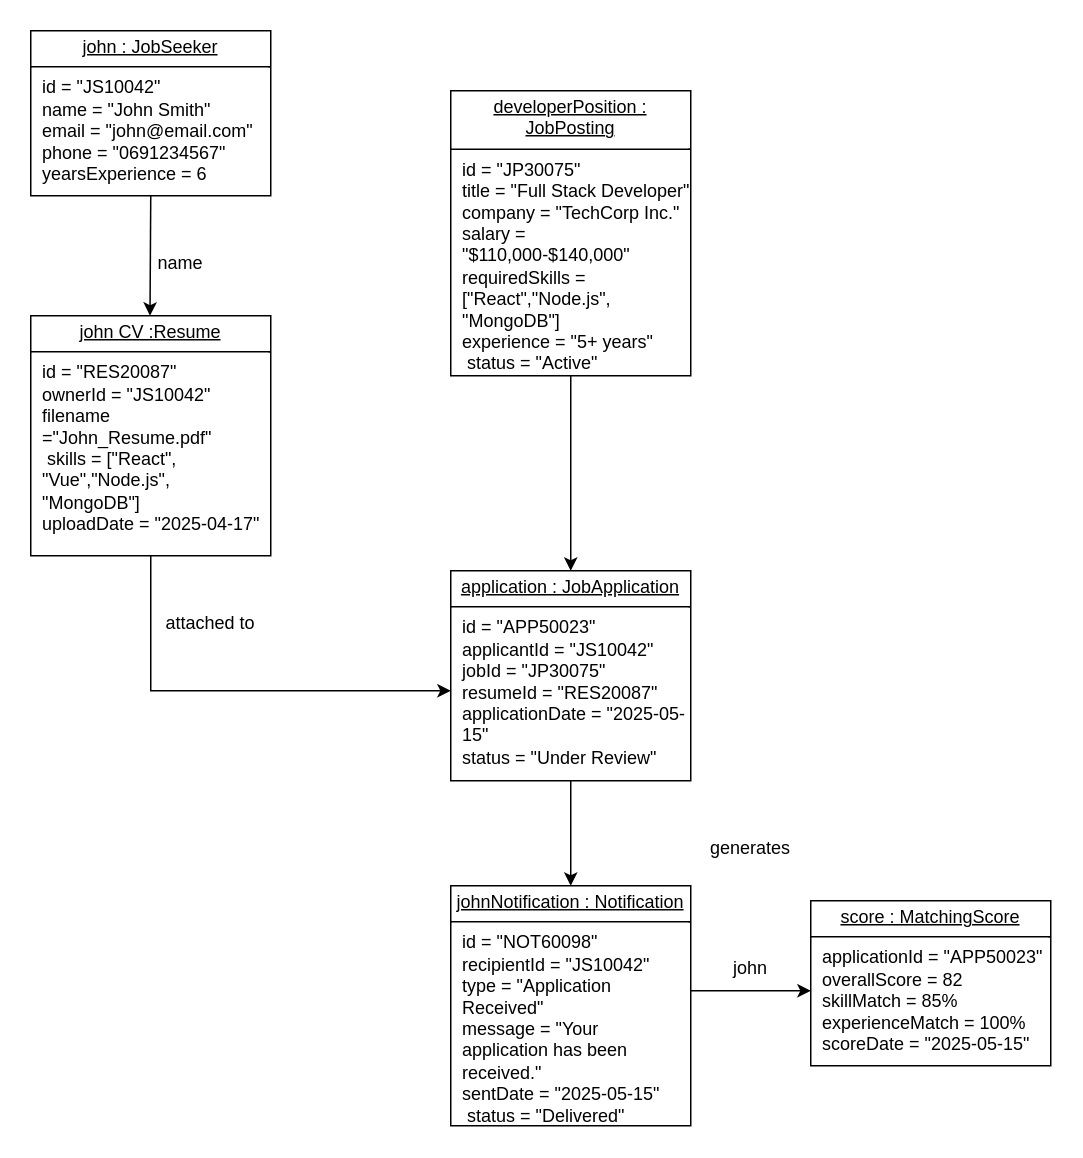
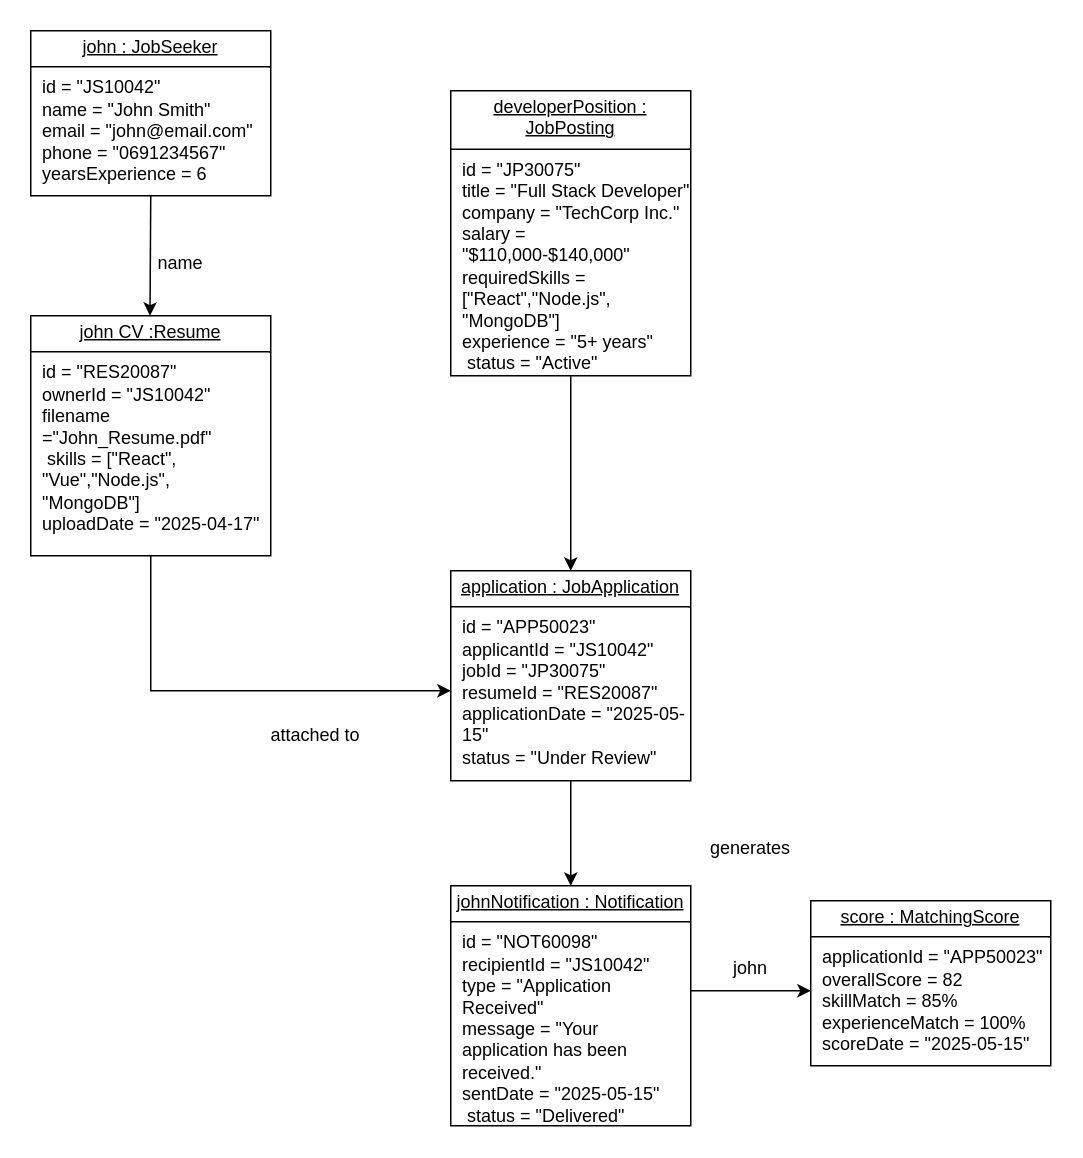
(211, 623) -> (316, 736)
